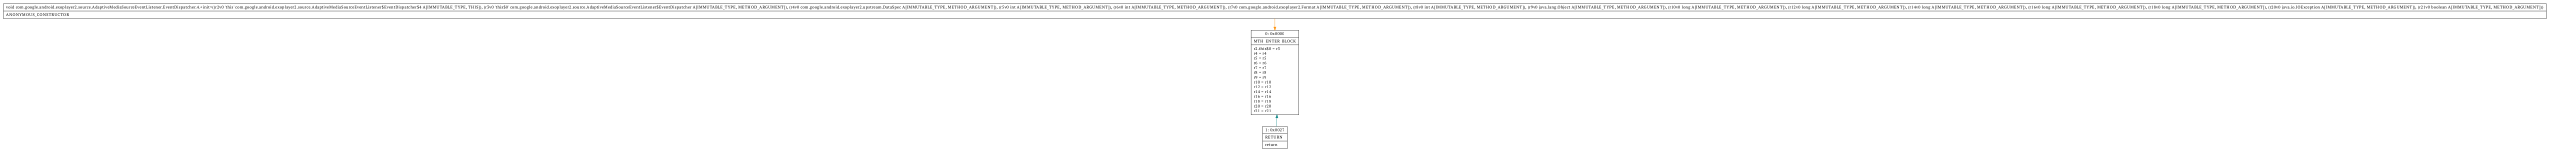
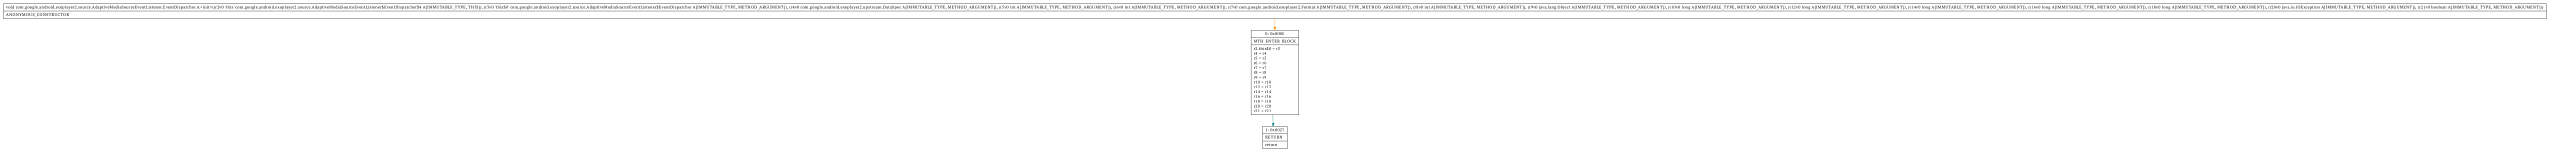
(1277, 122) -> (1273, 119)
